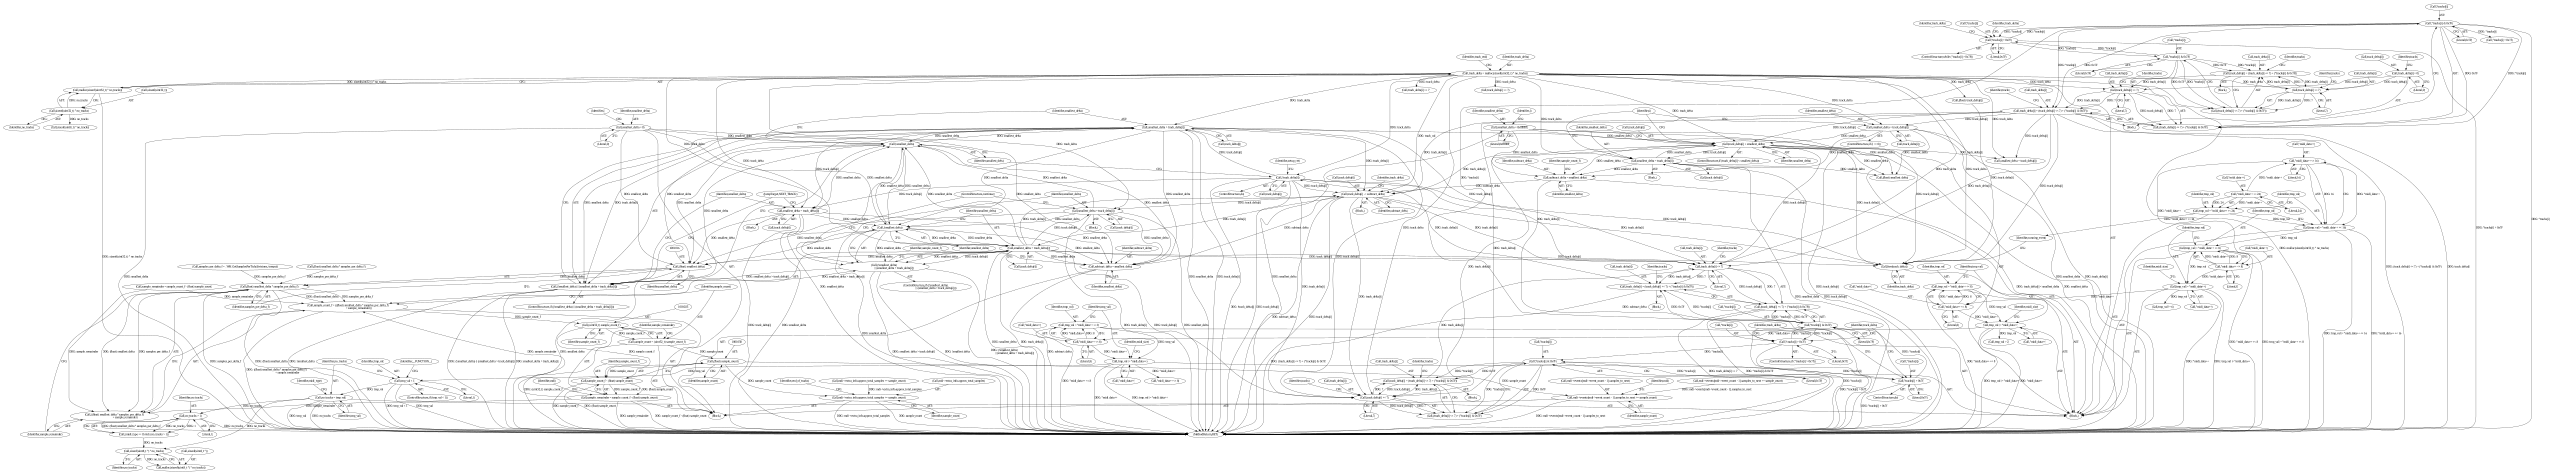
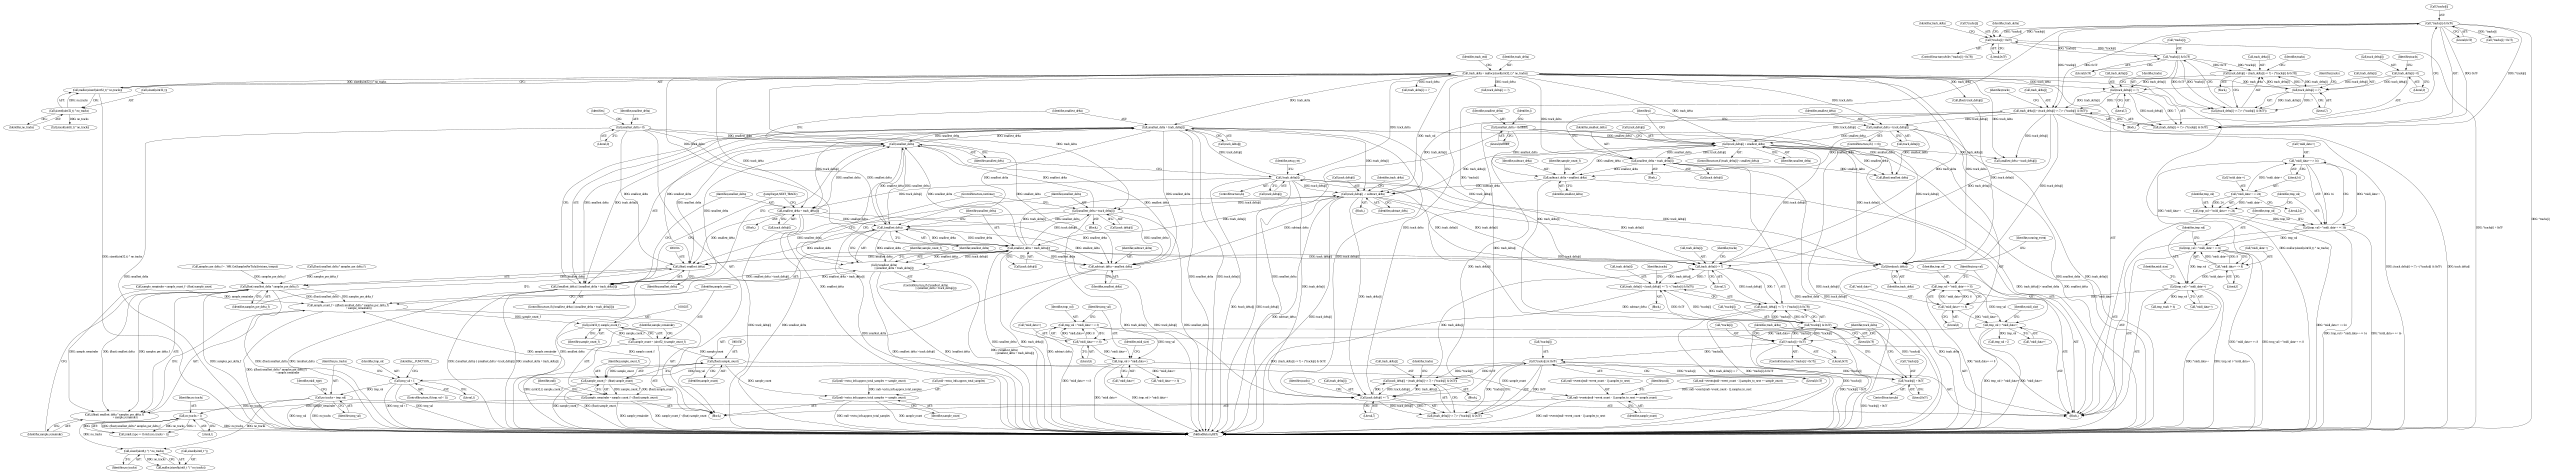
(2275, 202) -> (2272, 185)
(2121, 224) -> (1917, 434)
(2163, 307) -> (2163, 307)
(794, 381) -> none
none -> (1956, 418)
(87, 426) -> (87, 426)
(144, 442) -> (82, 426)
